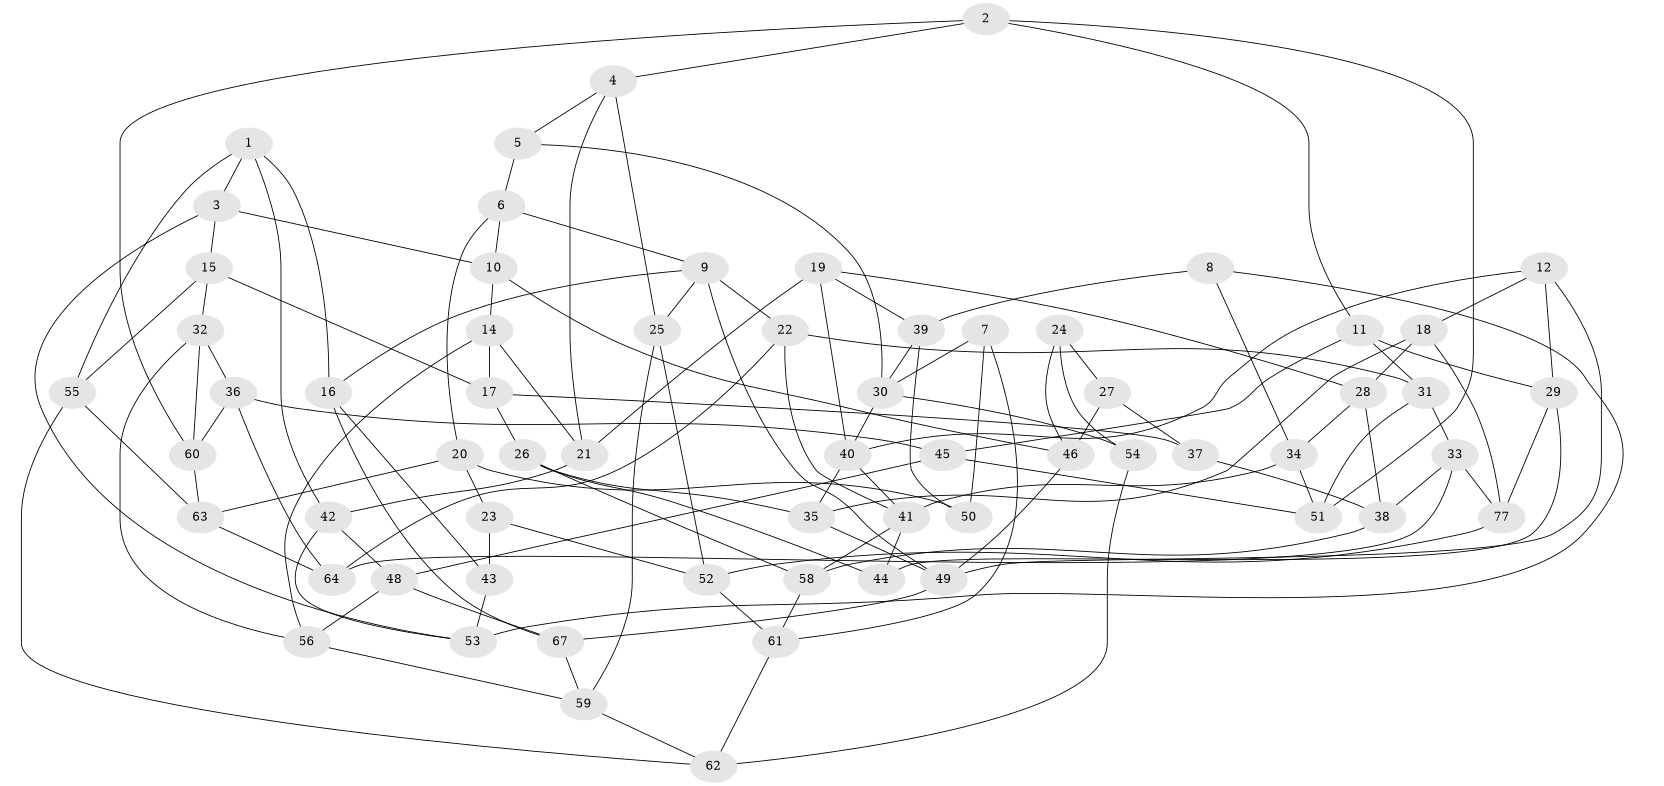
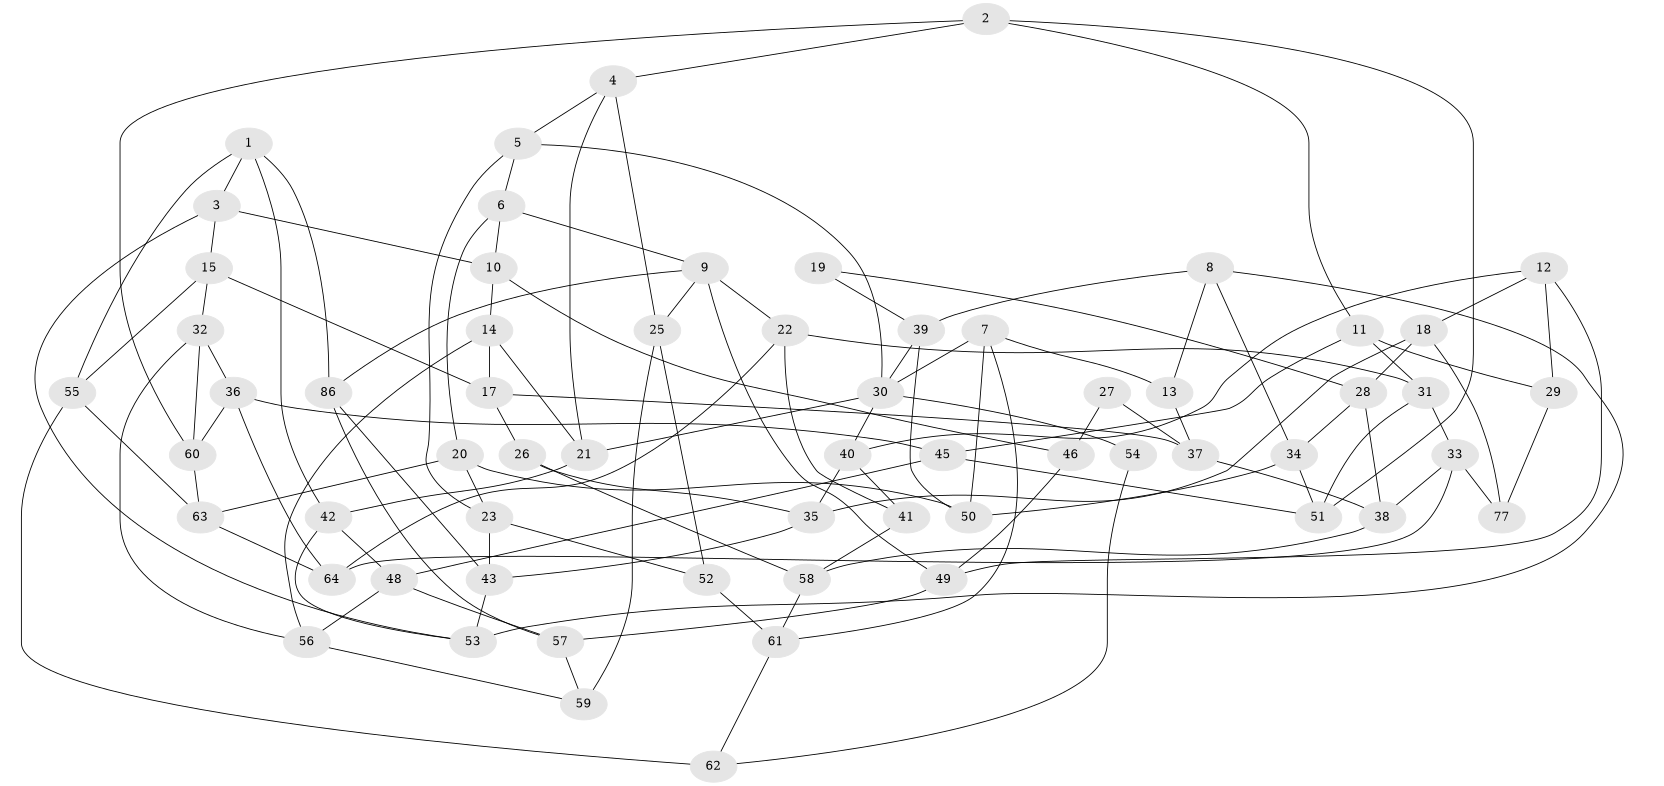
none -> (429, 321)
(1060, 331) -> none
(699, 359) -> (752, 420)
(833, 362) -> none
(329, 393) -> (329, 393)
none -> (1170, 393)
(1082, 485) -> (1071, 506)
(878, 548) -> (626, 564)
(1107, 558) -> none
(881, 580) -> none
(560, 642) -> (560, 642)
(649, 735) -> none
